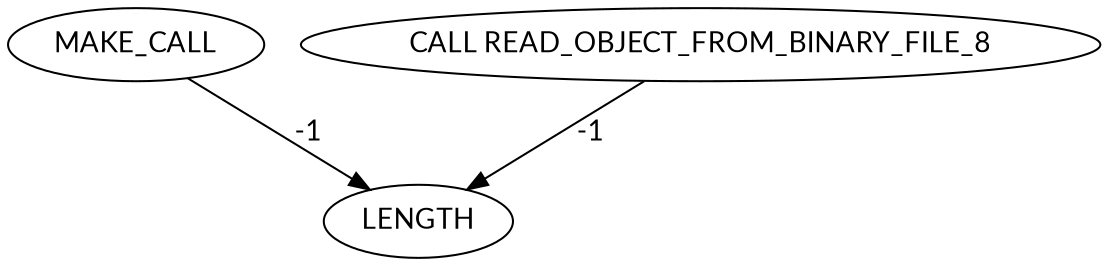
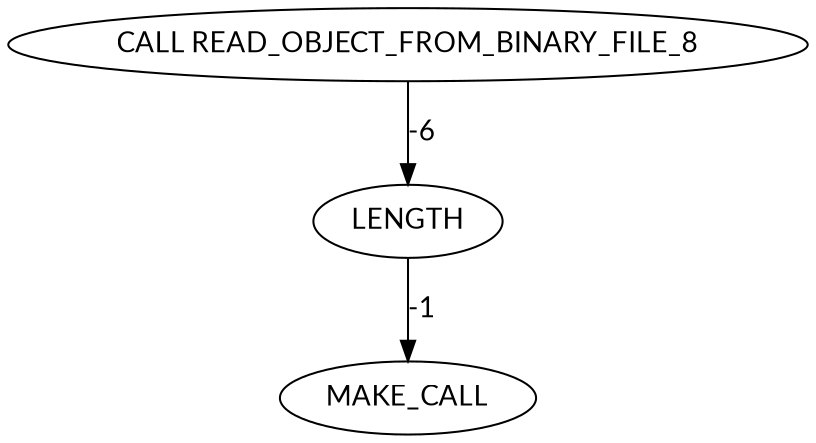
(270, 129) -> (408, 299)
(591, 133) -> (422, 133)
